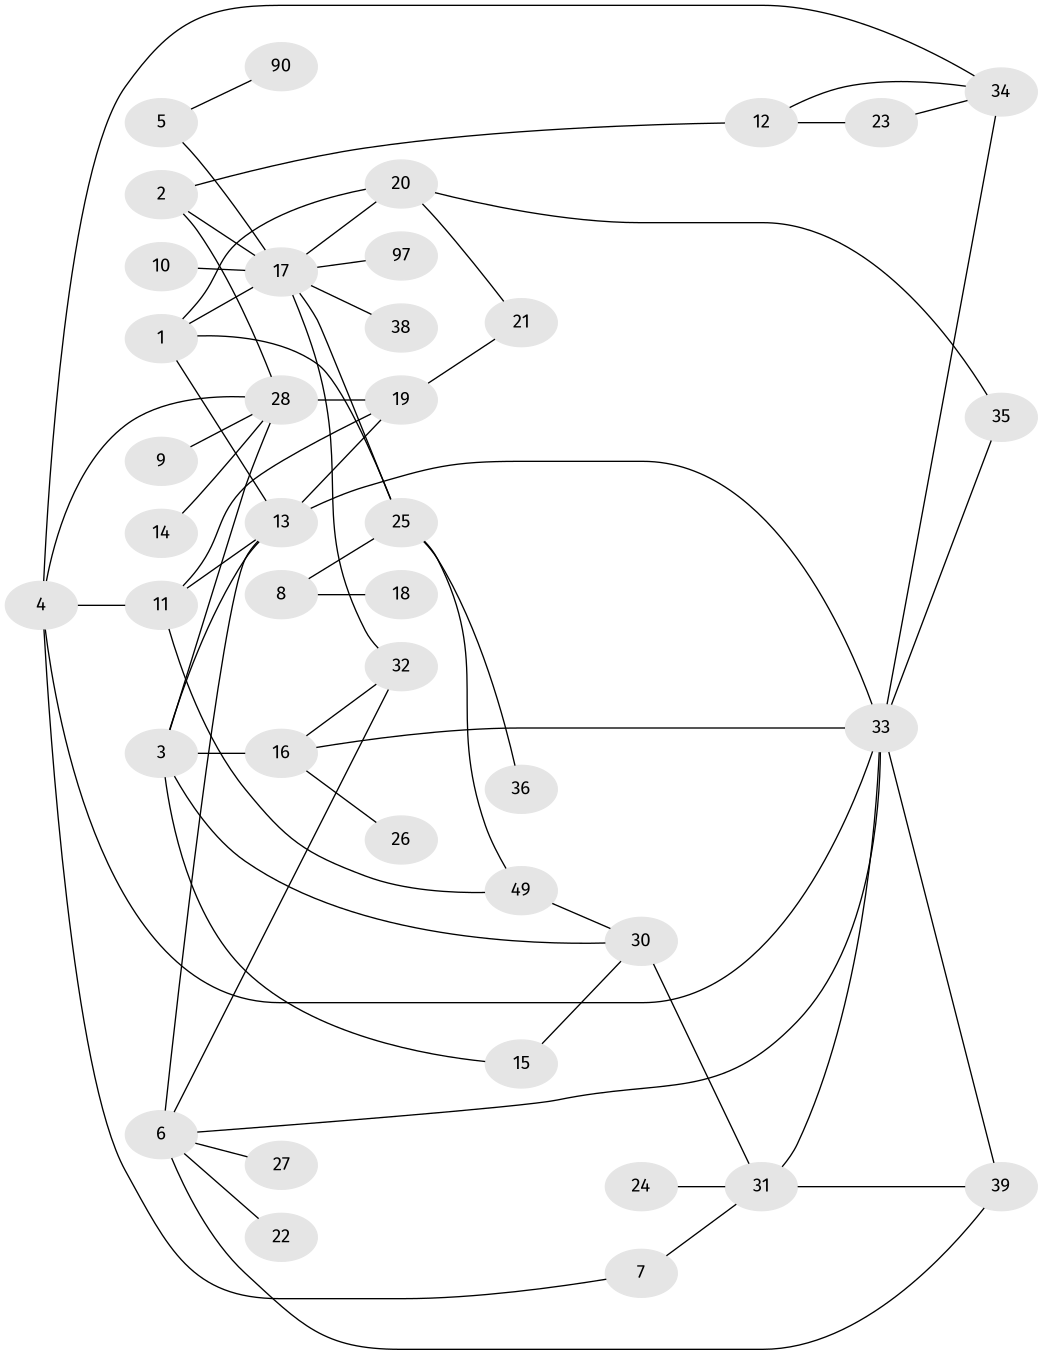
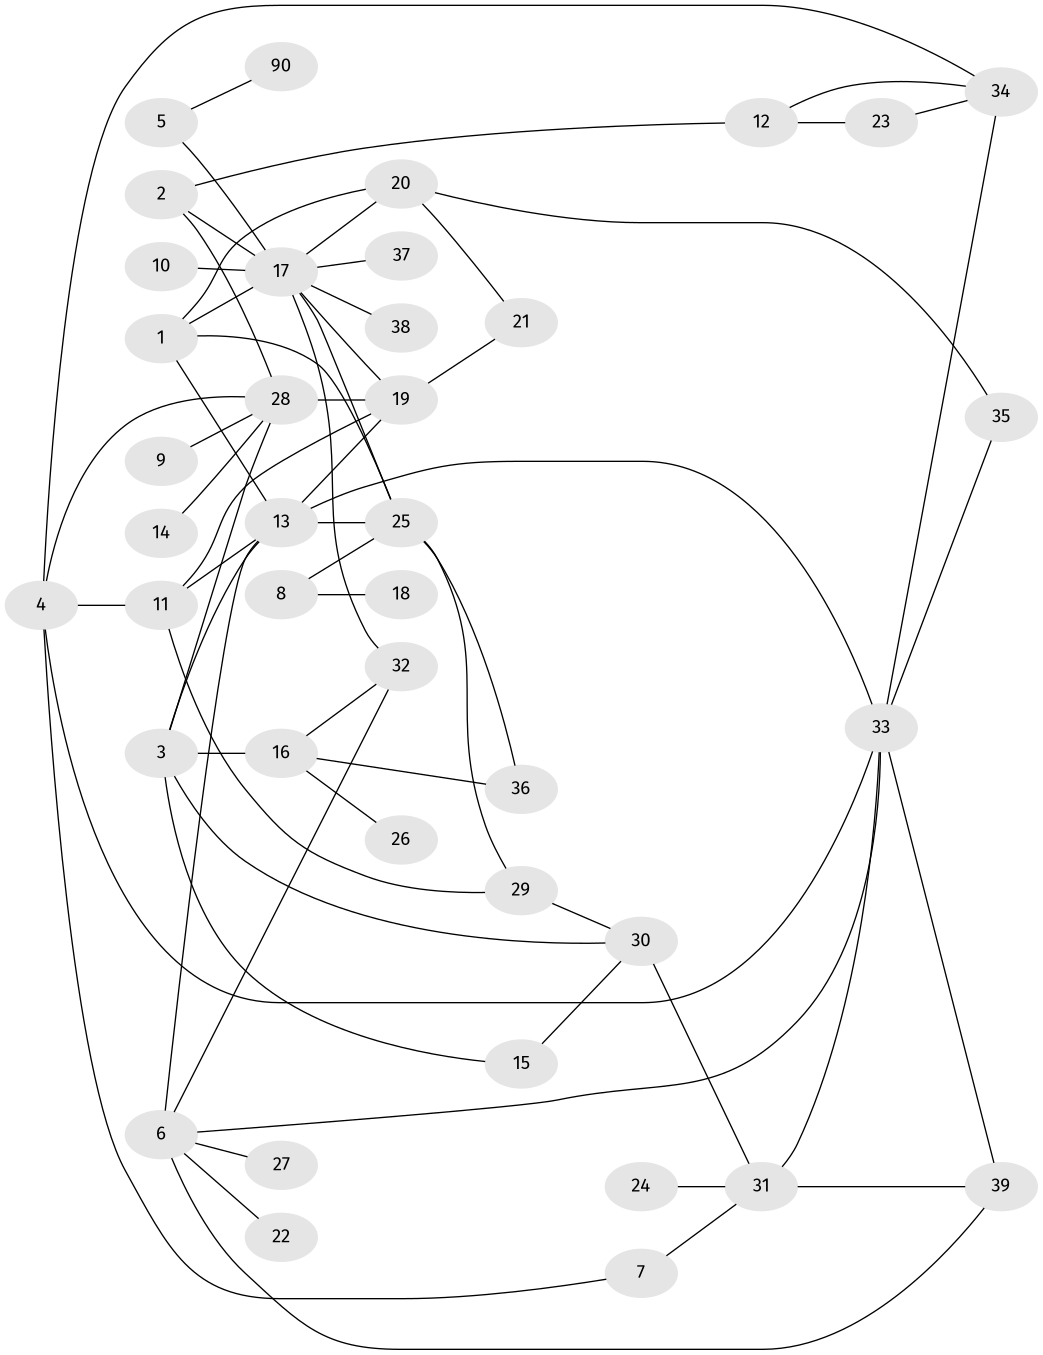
(401, 256) -> (401, 256)
none -> (340, 337)
none -> (343, 523)
(580, 728) -> (401, 771)
(521, 891) -> (521, 891)
